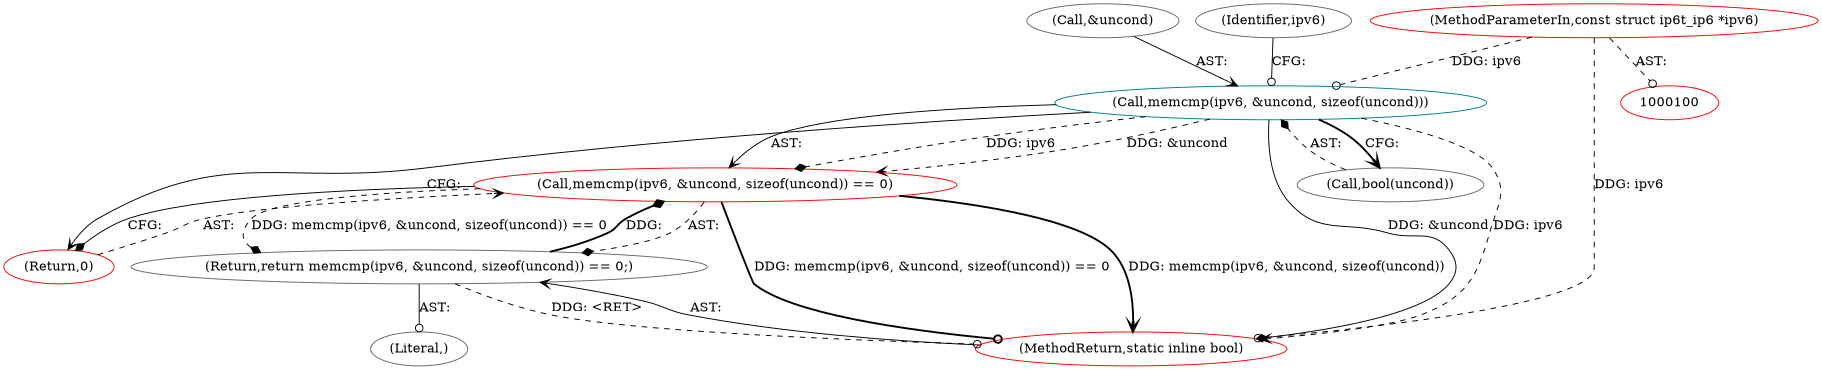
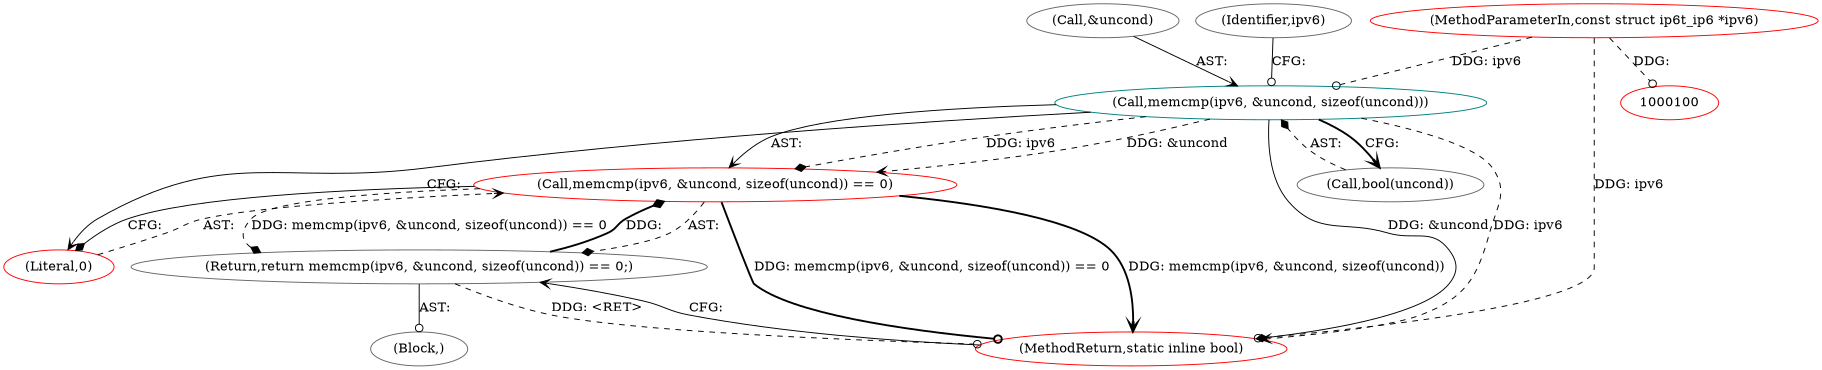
(1654, 62) -> (1654, 62)
(59, 267) -> (59, 267)
(708, 308) -> (708, 308)
(419, 349) -> (419, 349)
